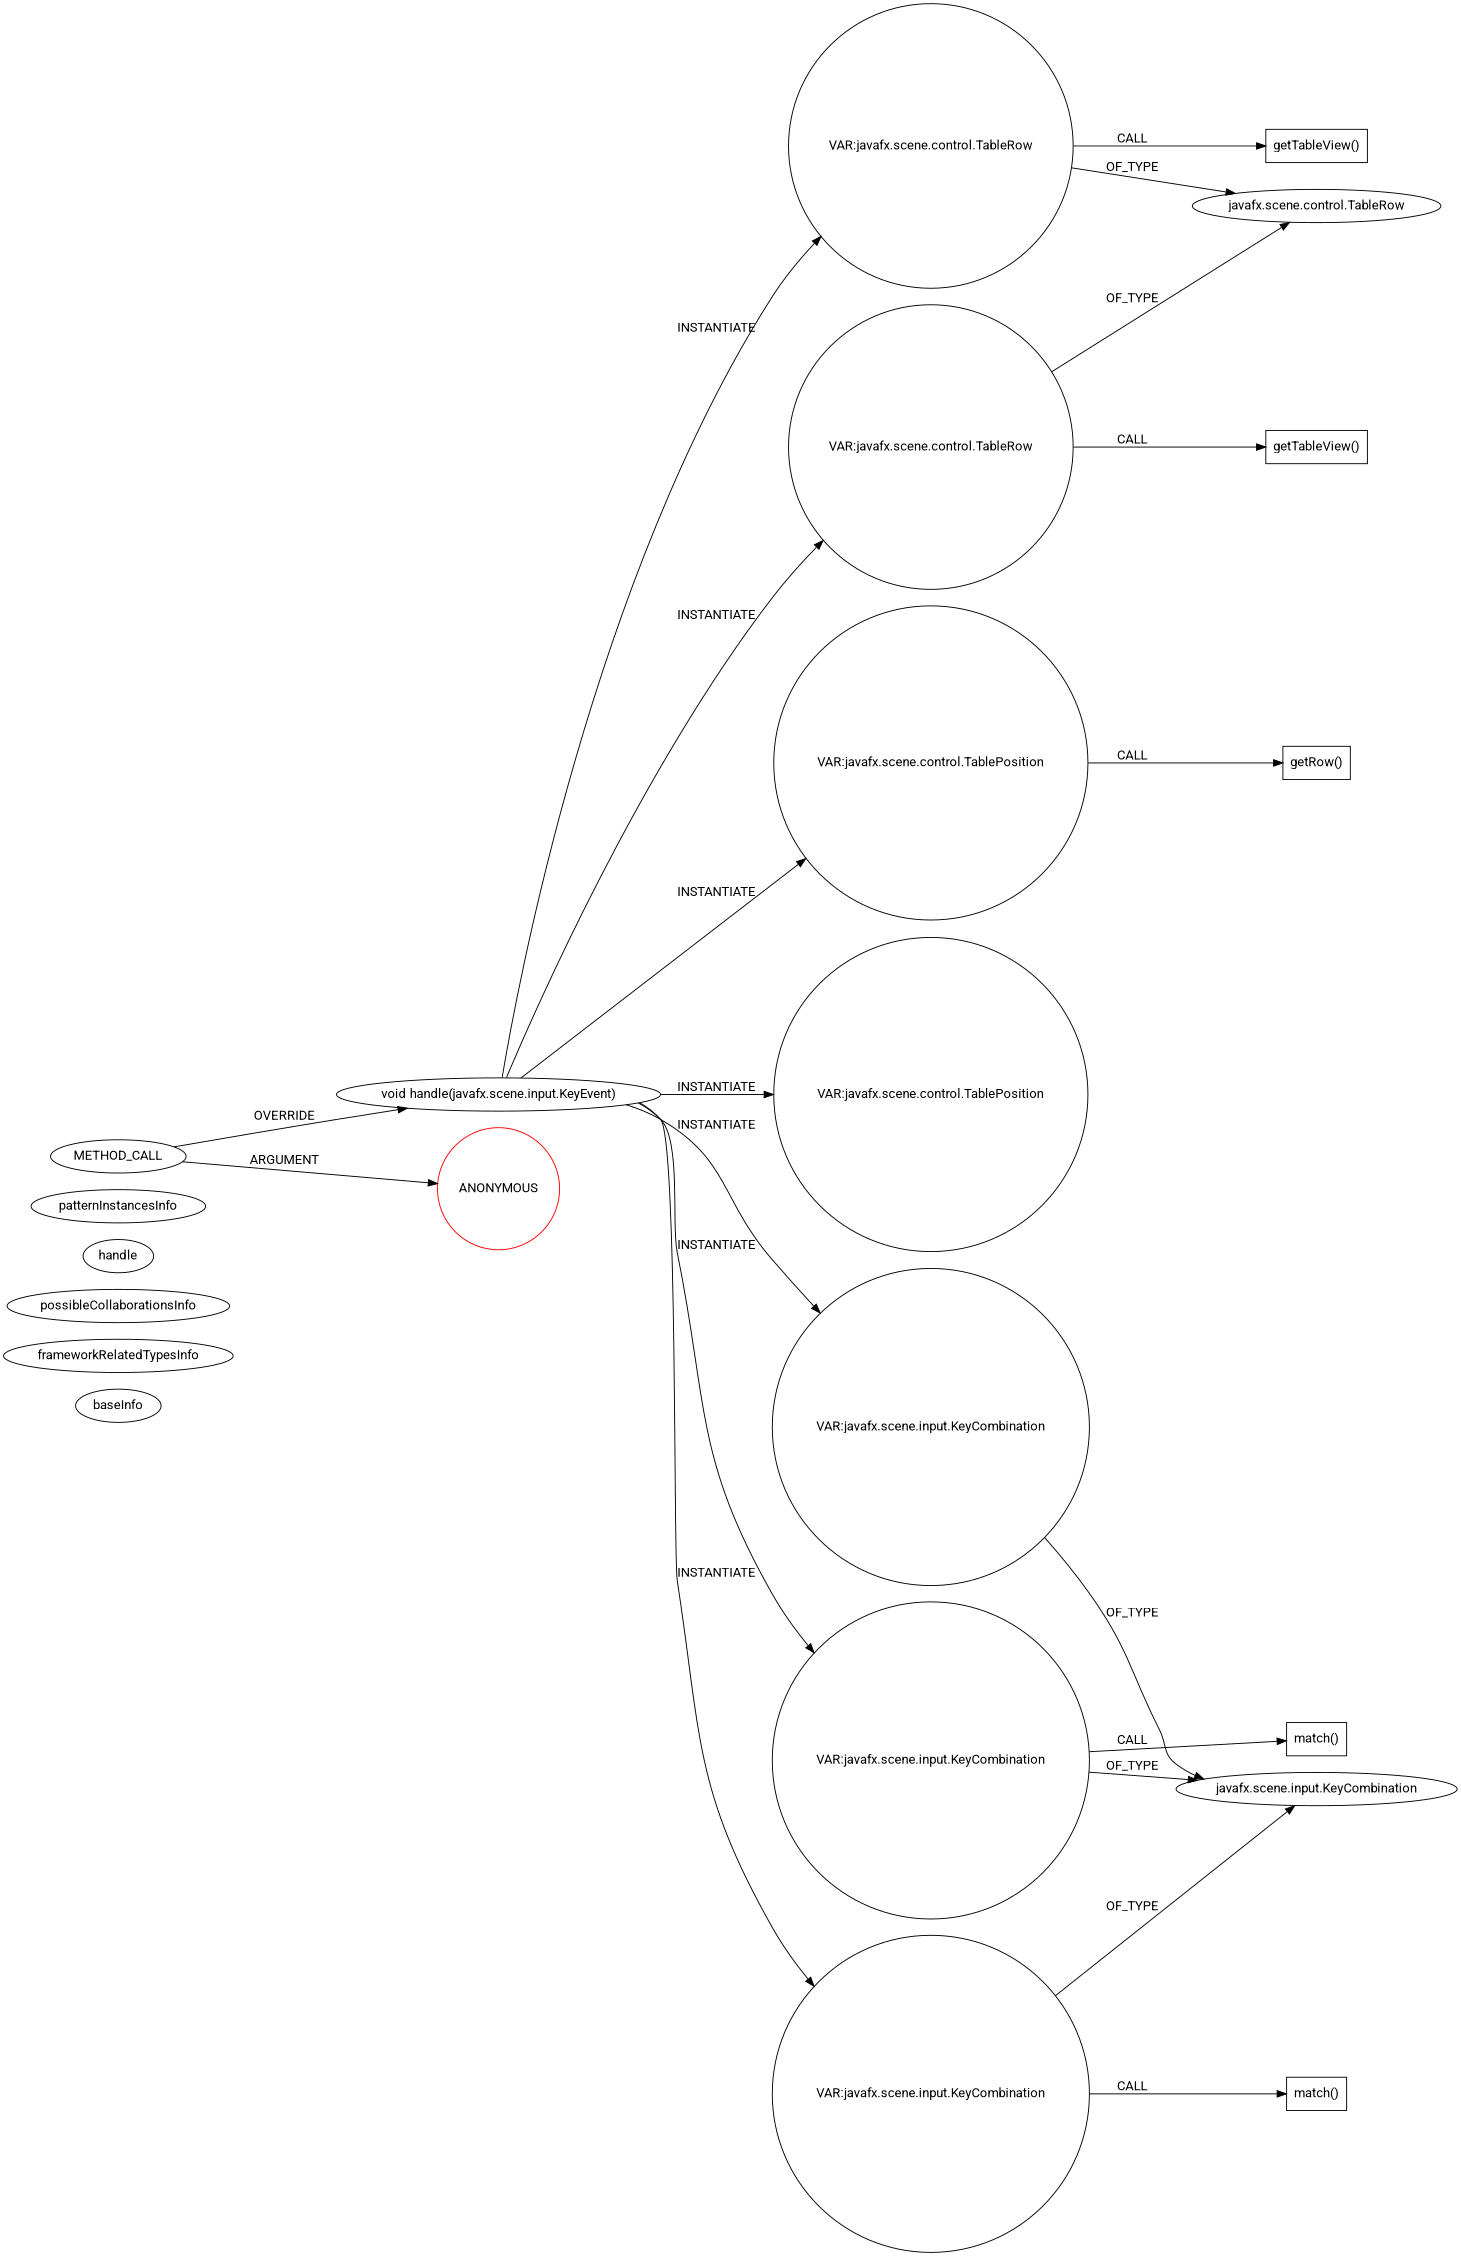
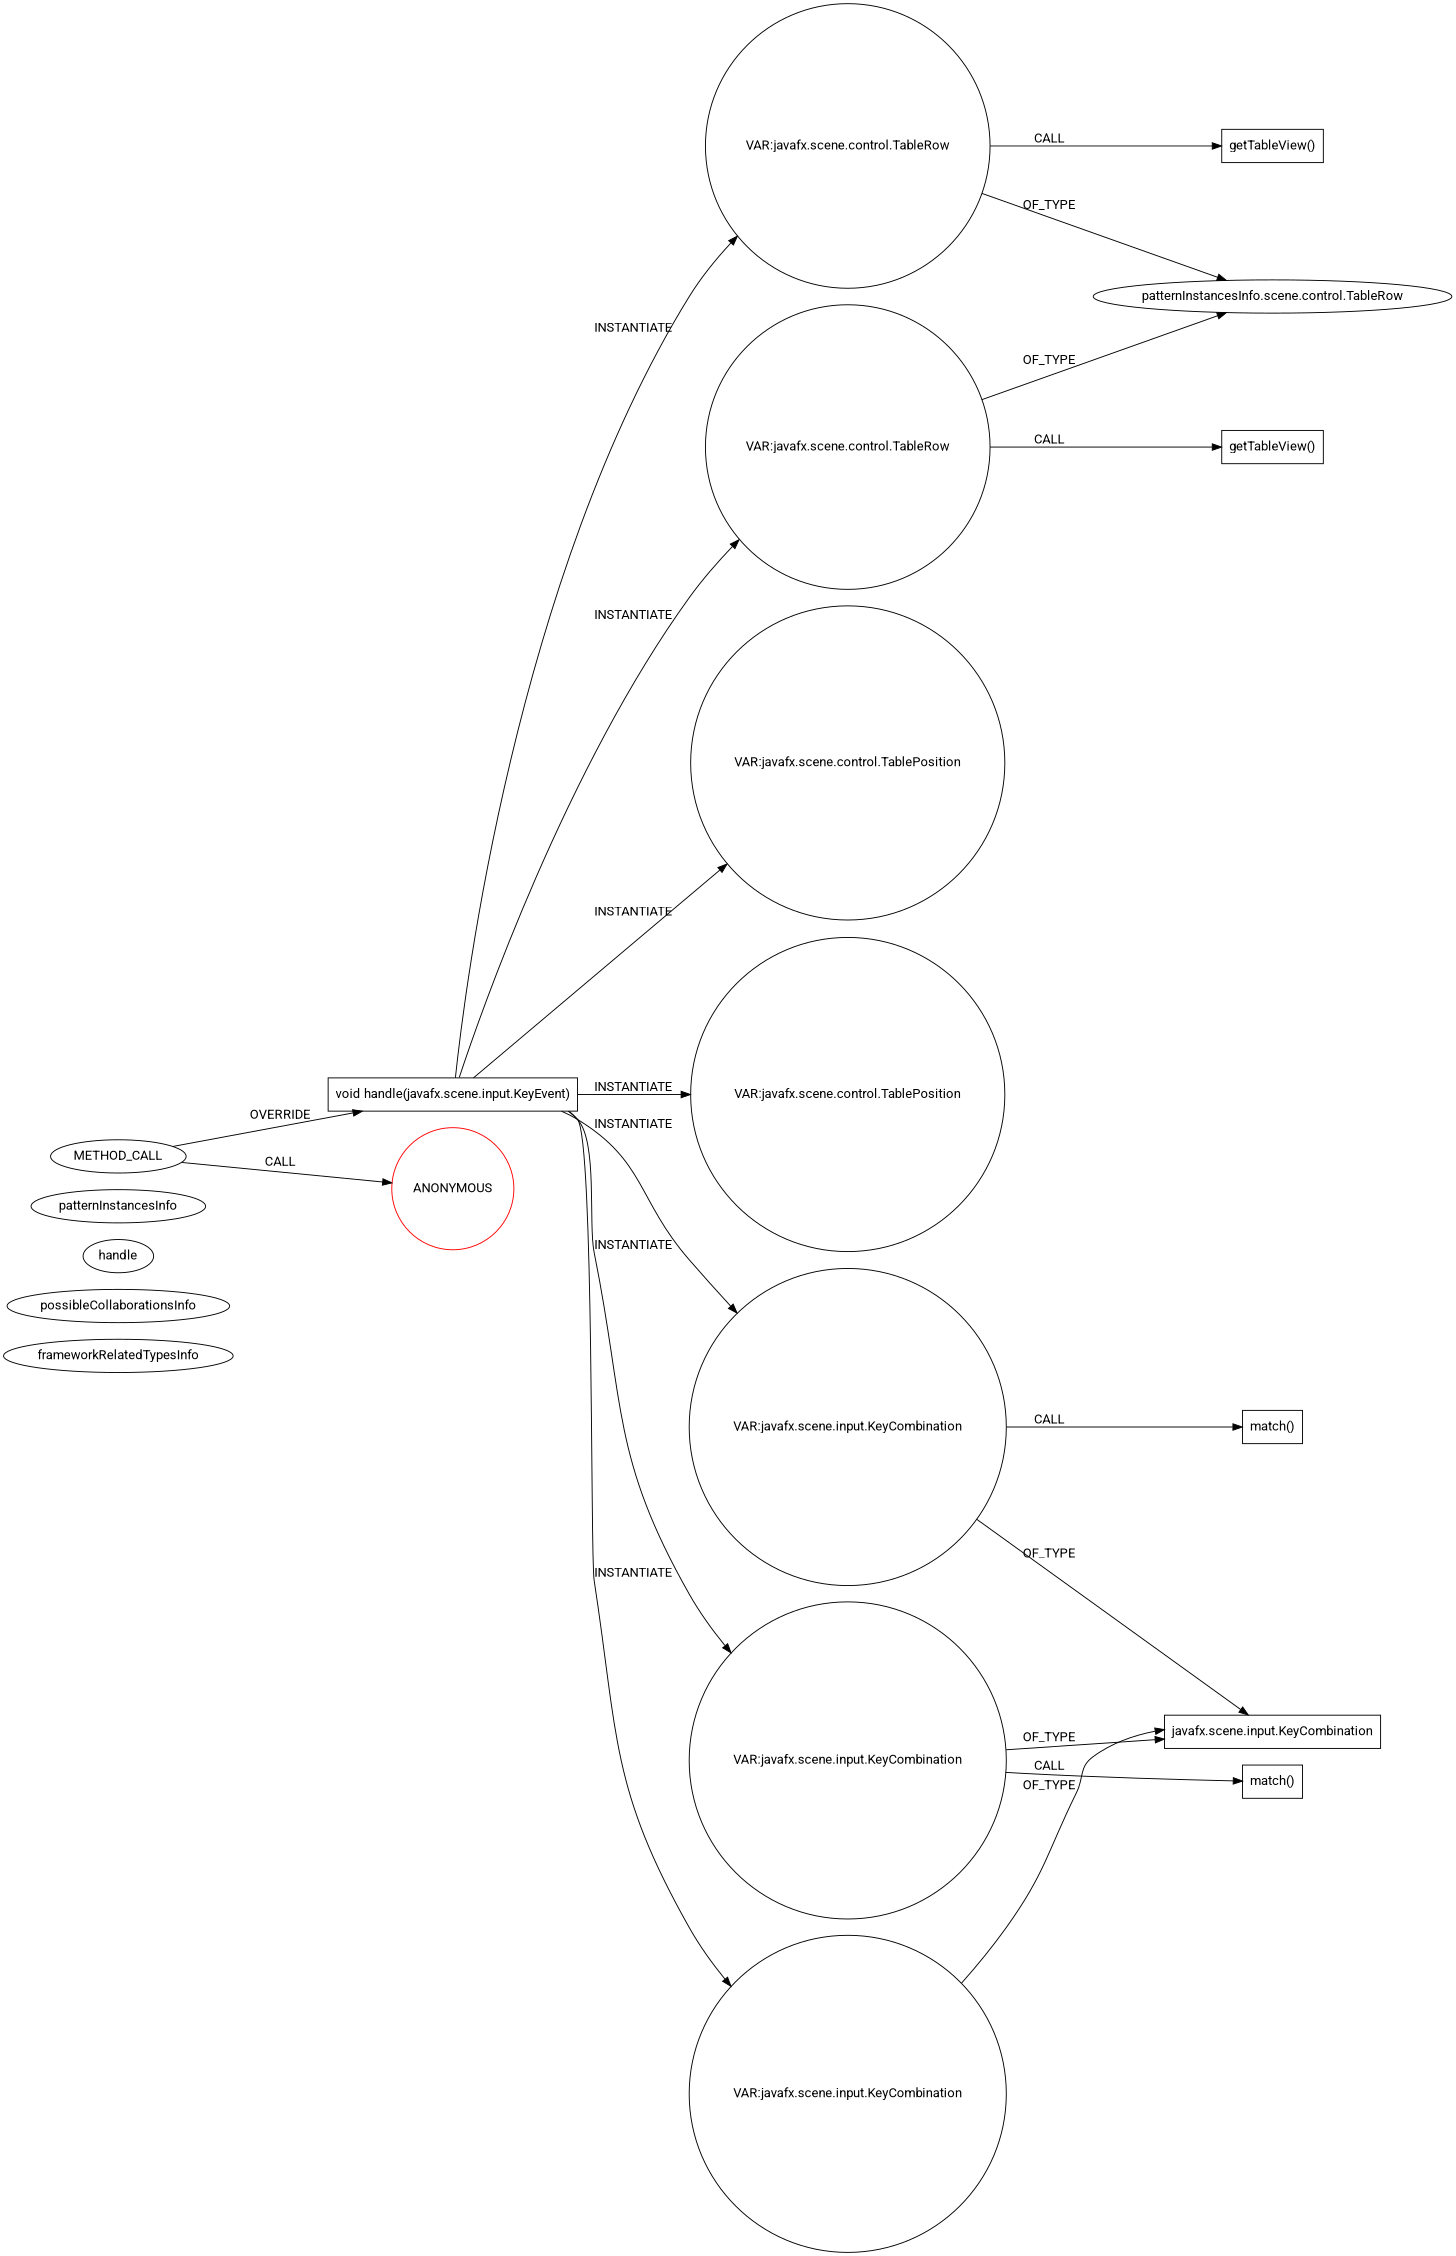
(1317, 206) -> (1273, 296)
(1317, 763) -> none
(499, 1094) -> (453, 1094)
(285, 1161) -> (281, 1162)
(118, 1406) -> none
(1317, 1789) -> (1273, 1732)
